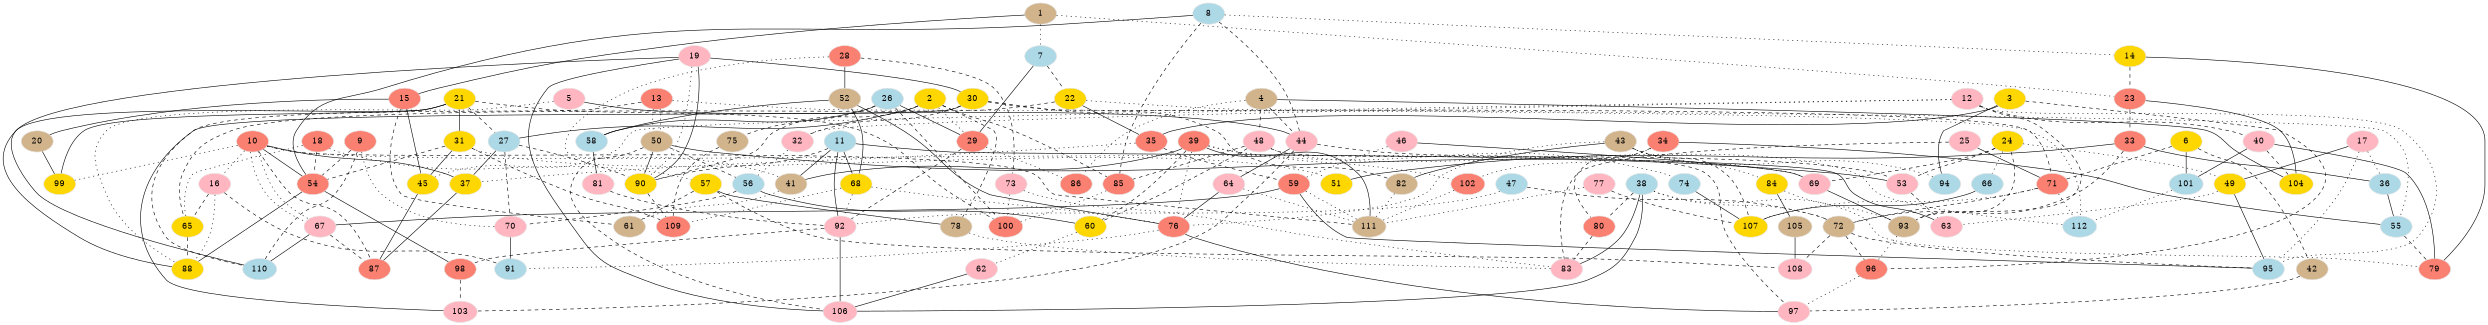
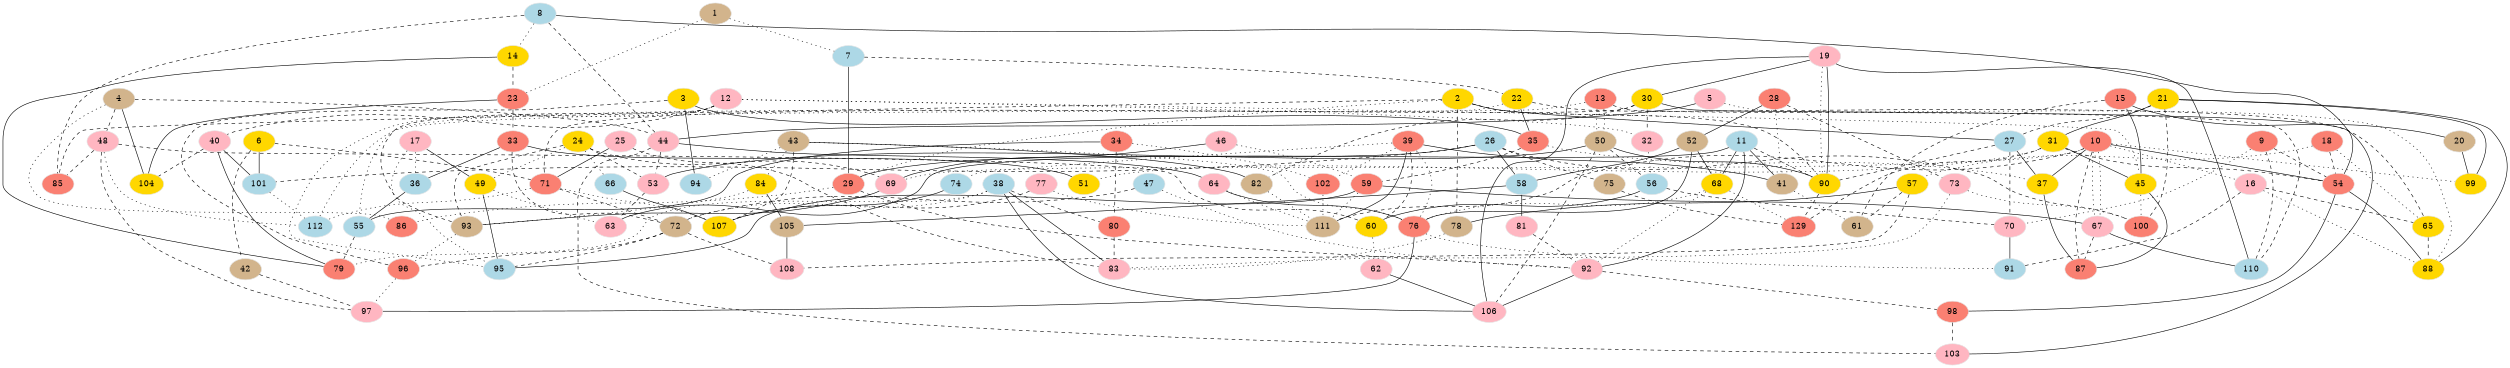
(720, 40) -> none
none -> (816, 168)
(1064, 207) -> (2141, 205)
none -> (1155, 208)
(673, 227) -> (1799, 227)
